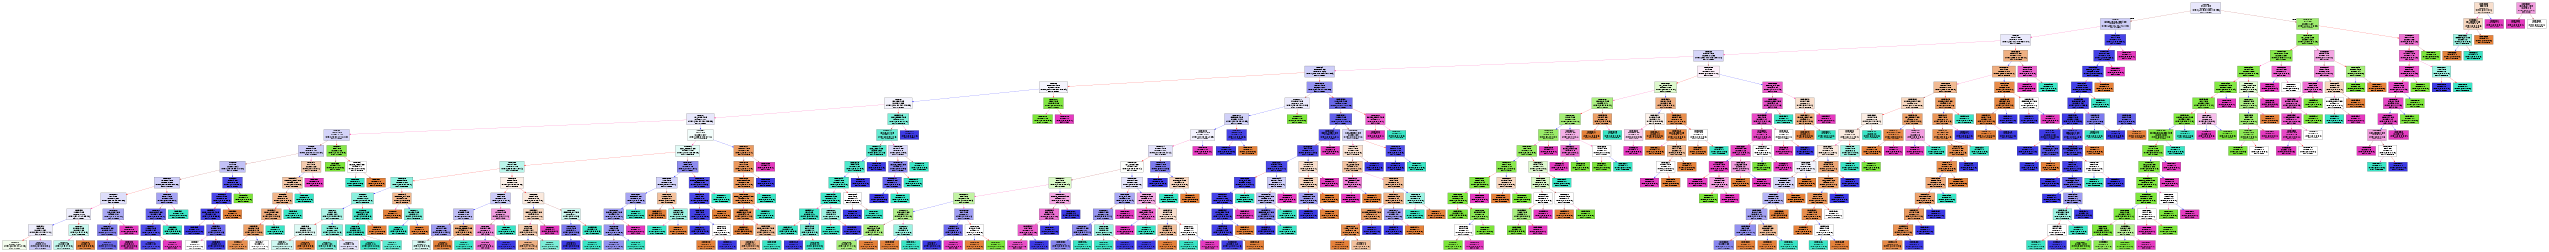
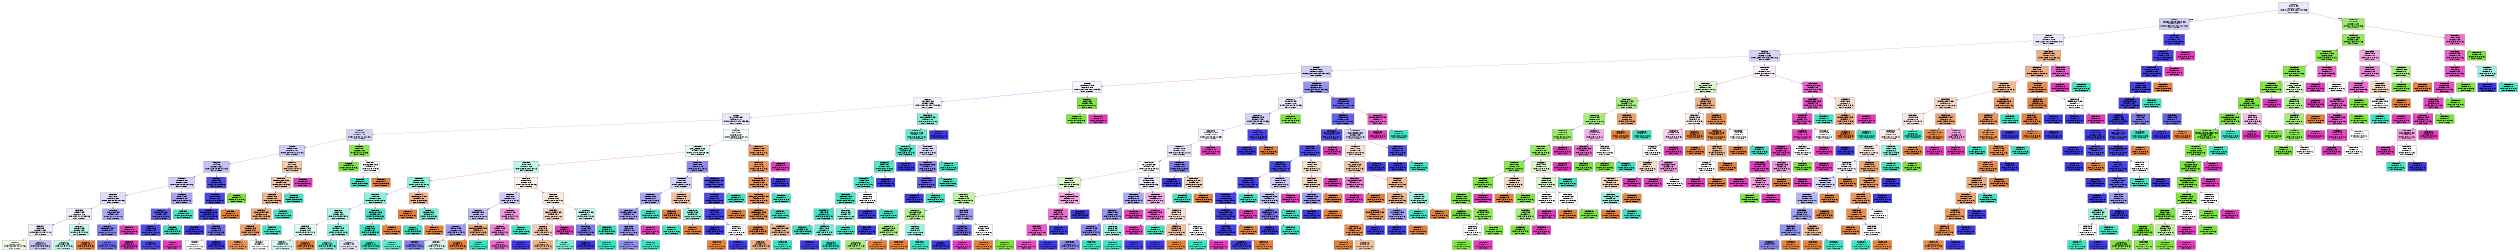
none -> (1652, 151)
none -> (414, 245)
